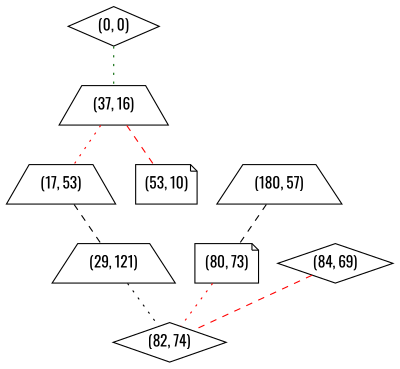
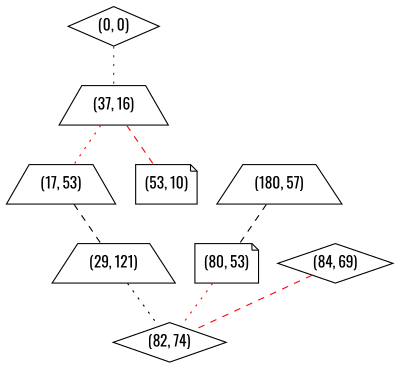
(227, 263) -> (227, 263)
